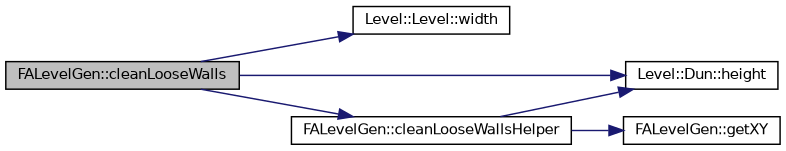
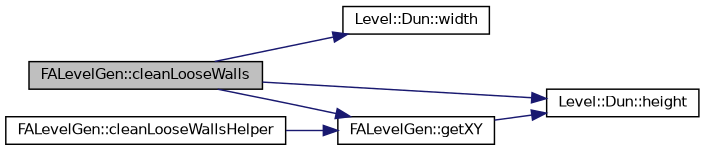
(431, 20) -> (416, 20)
(270, 102) -> (277, 101)
(559, 104) -> (513, 118)
